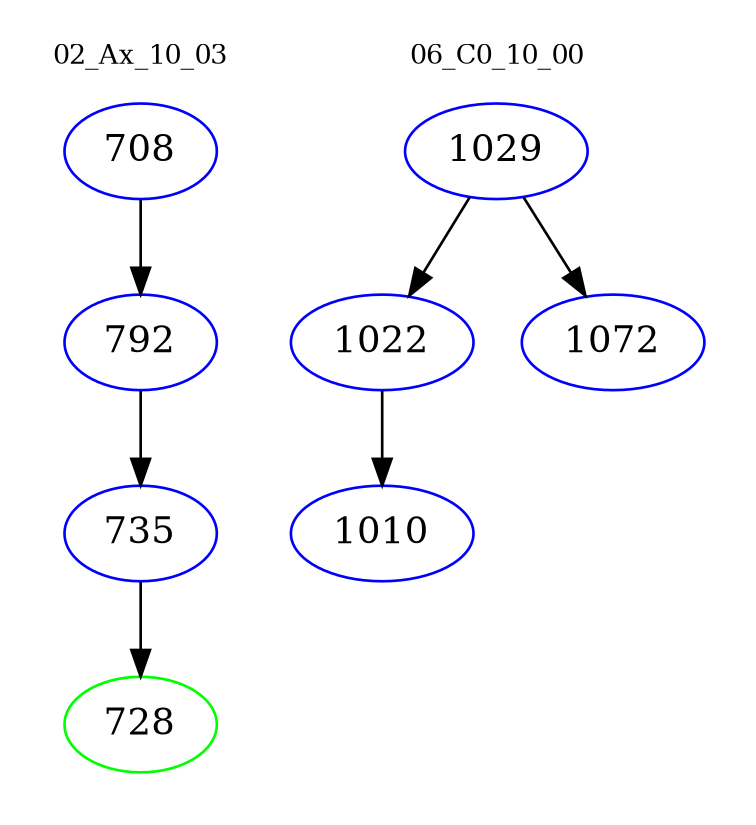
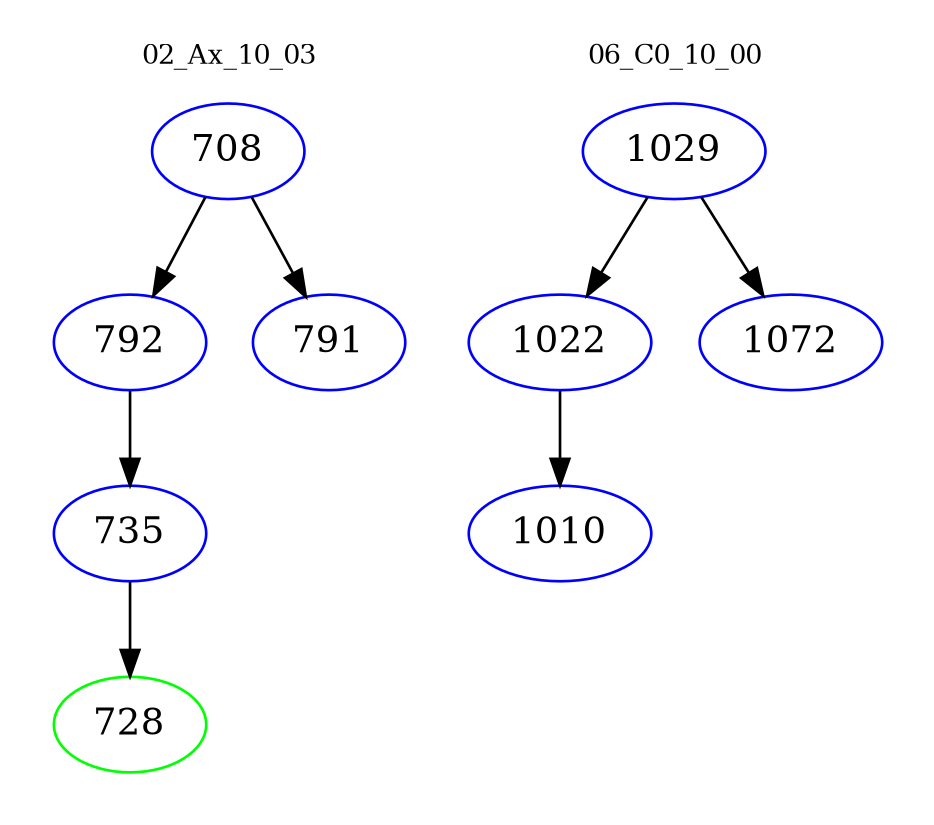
none -> (329, 342)
